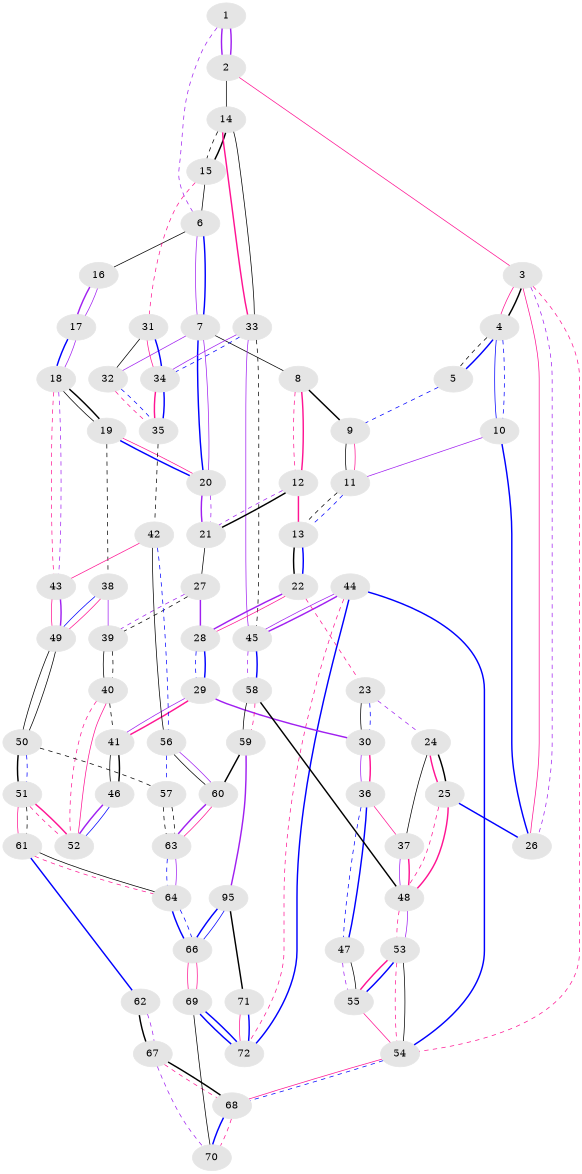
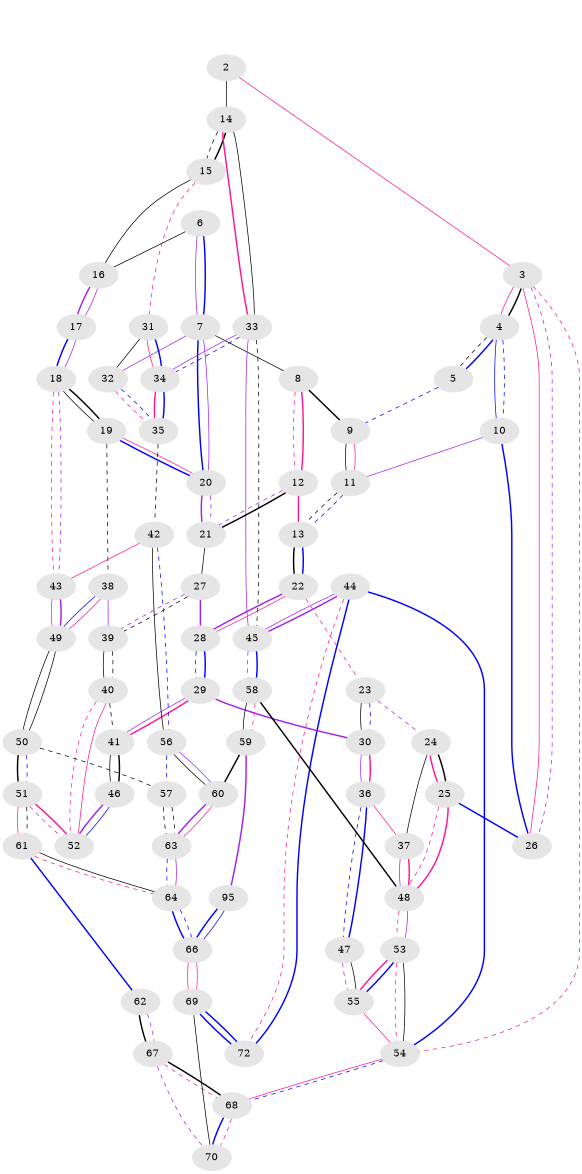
(226, 16) -> none
(203, 198) -> (141, 214)
(244, 1002) -> none
